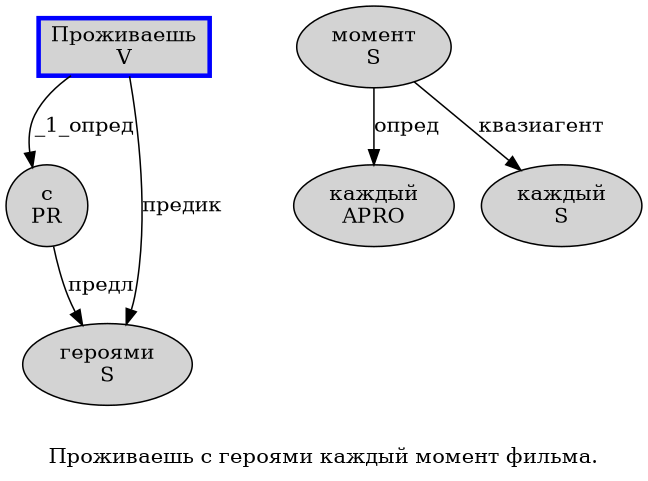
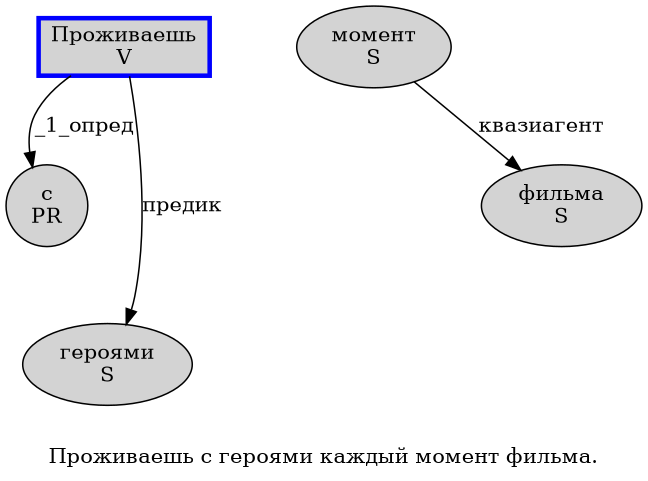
(374, 206) -> none
(562, 206) -> (562, 206)
(62, 280) -> none
